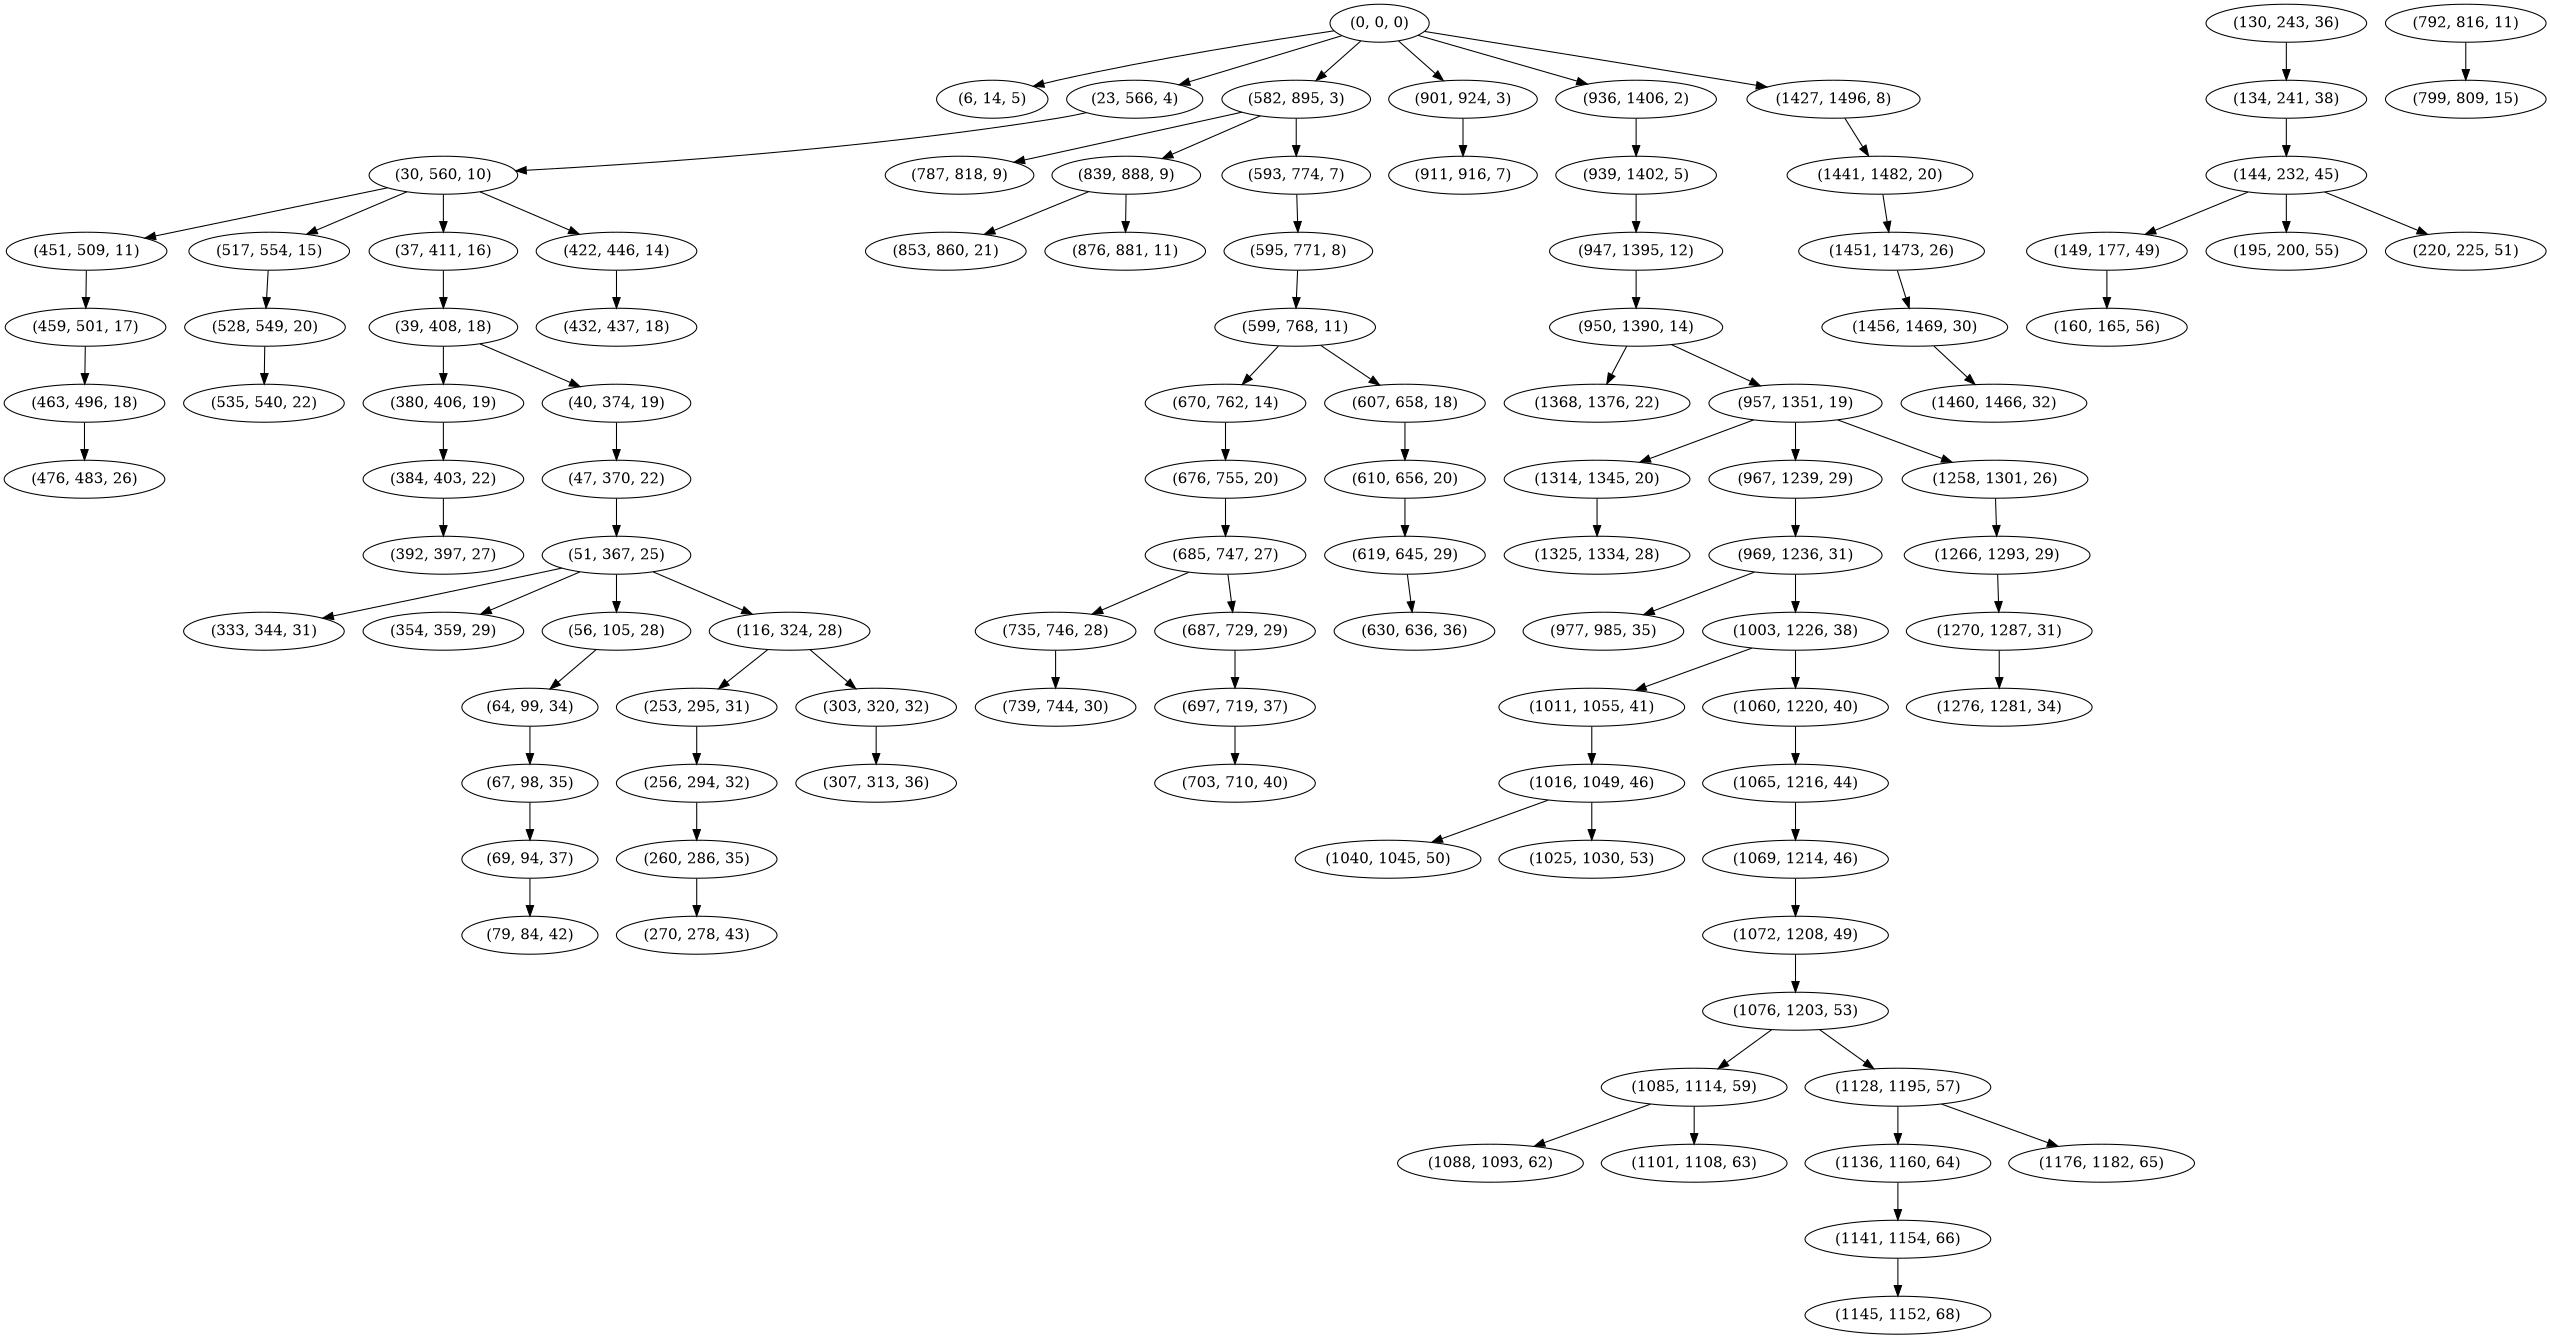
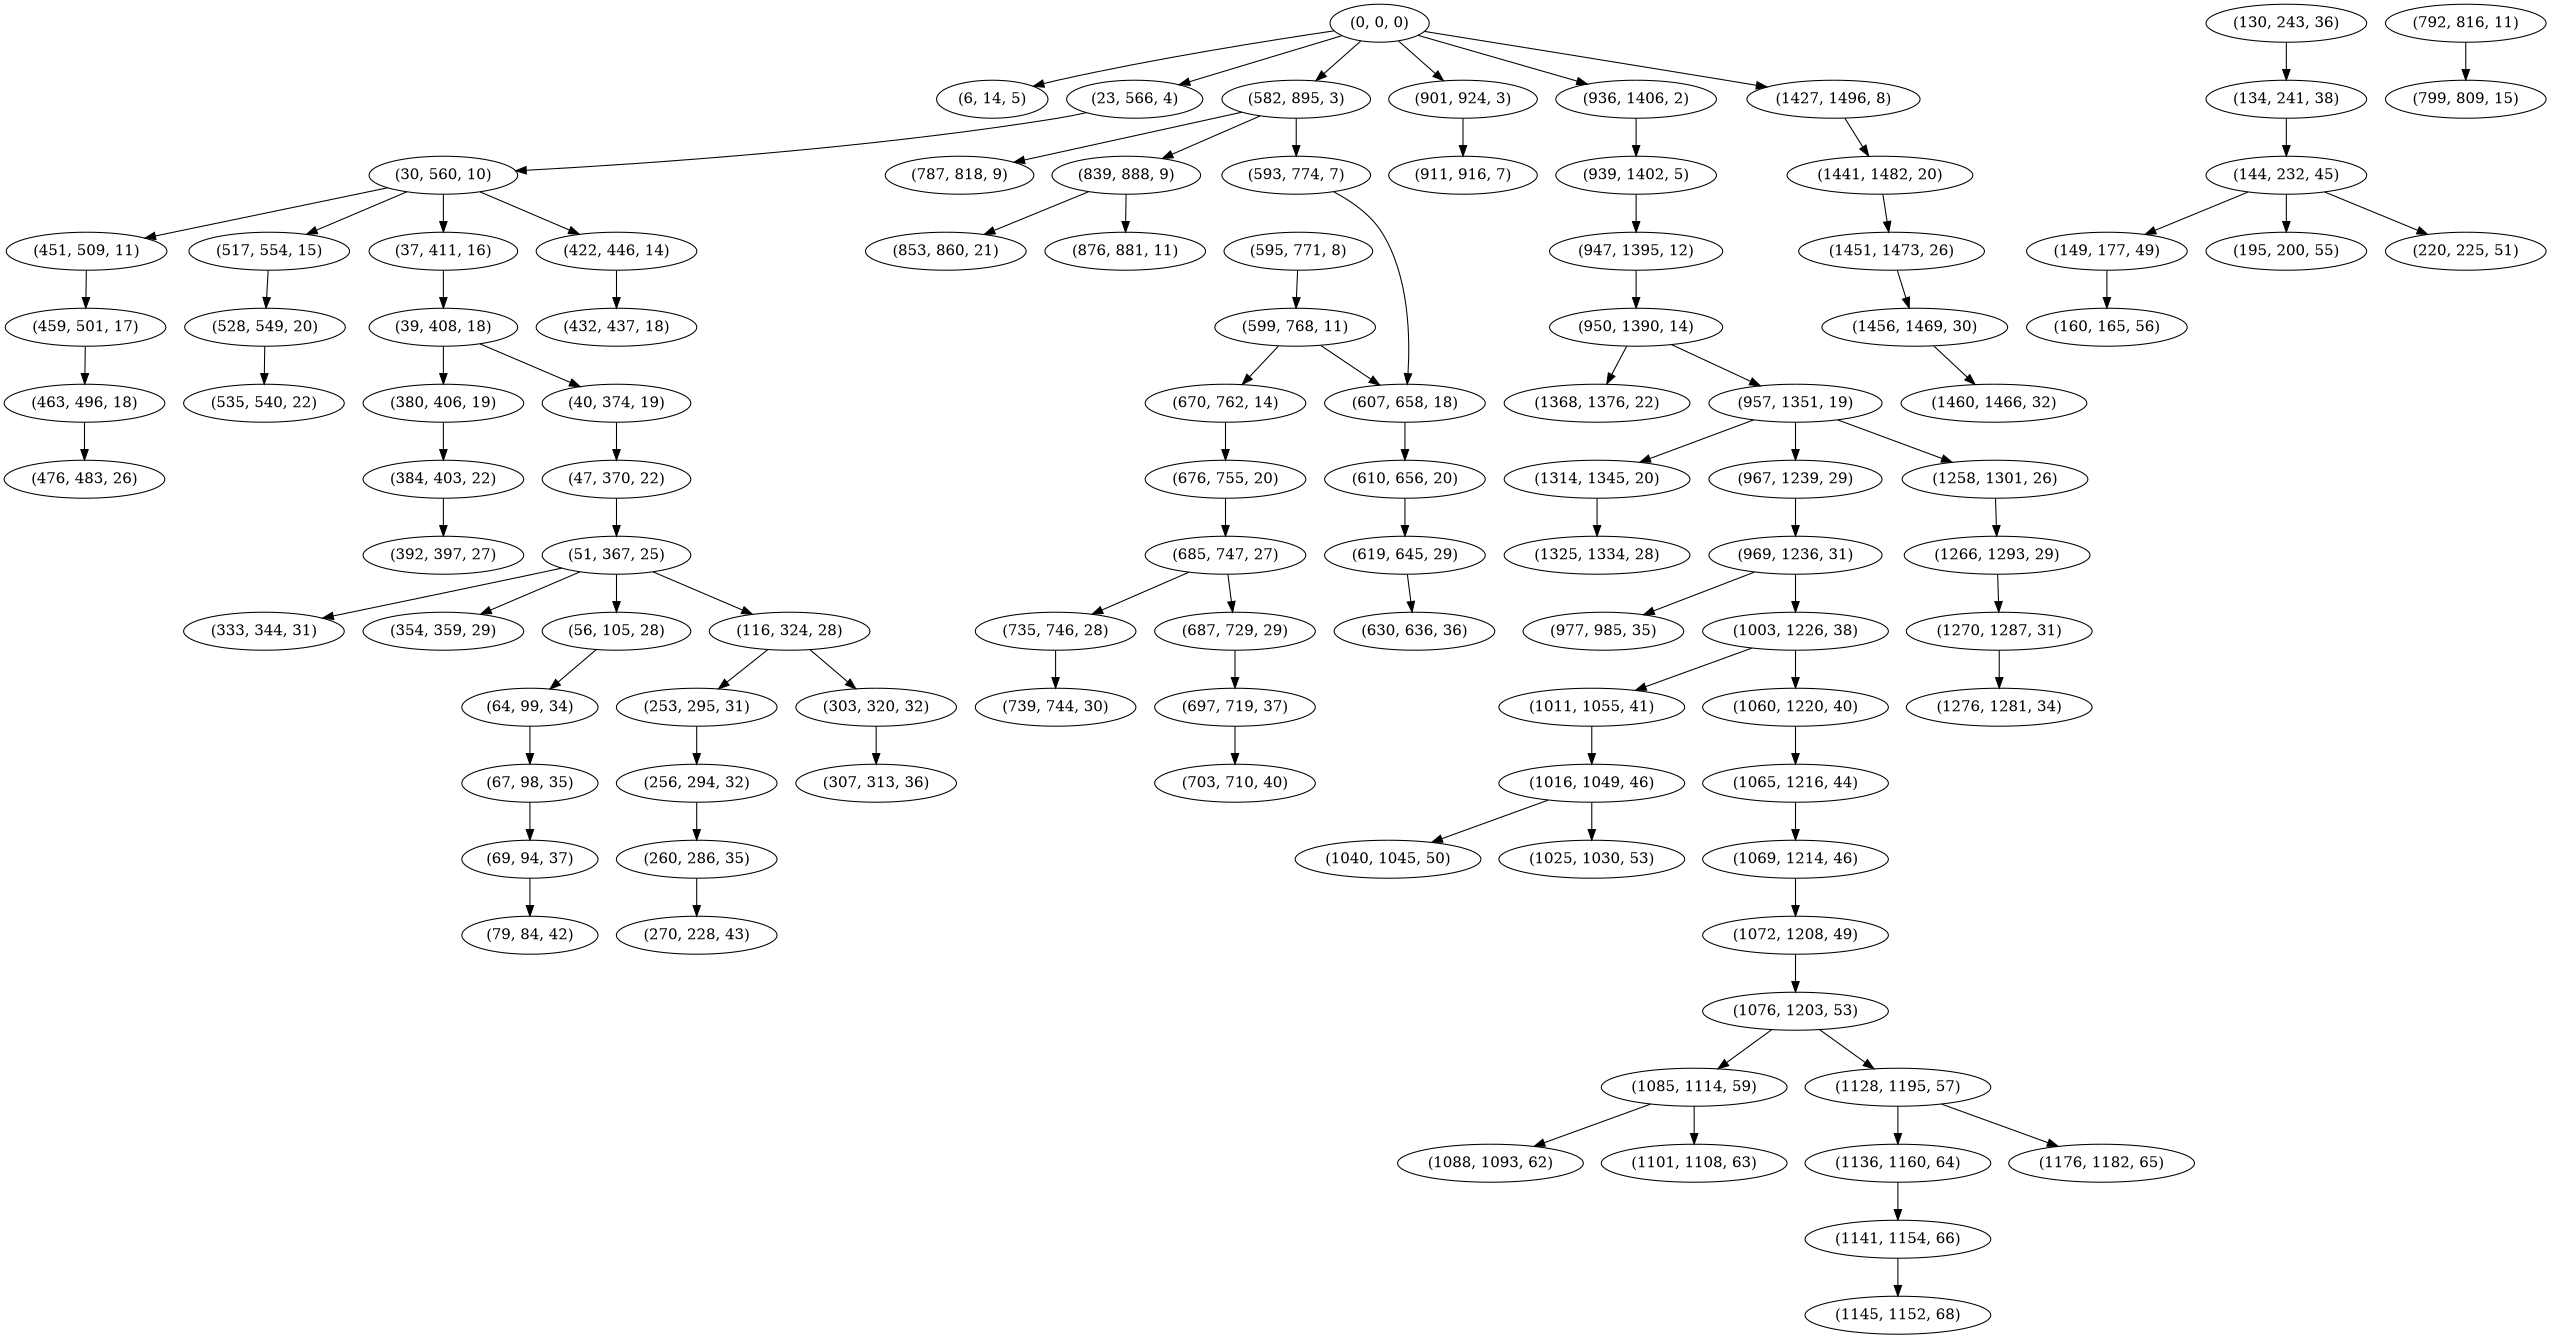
(1297, 208) -> (1398, 270)
(697, 935) -> (697, 935)
